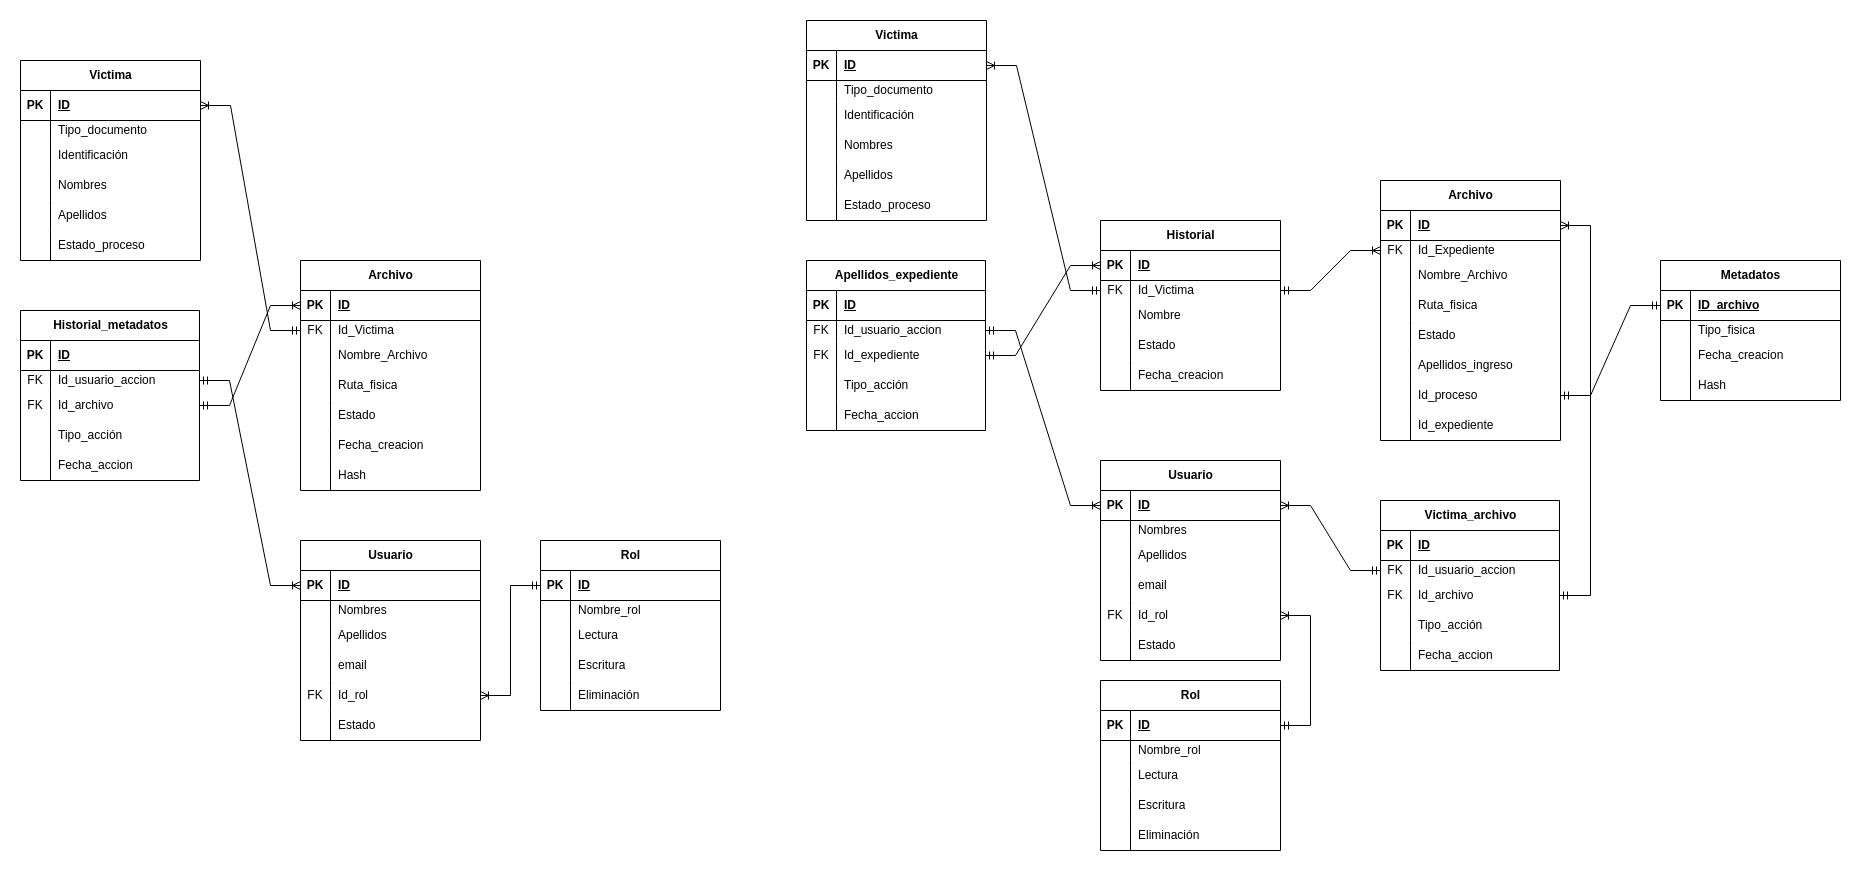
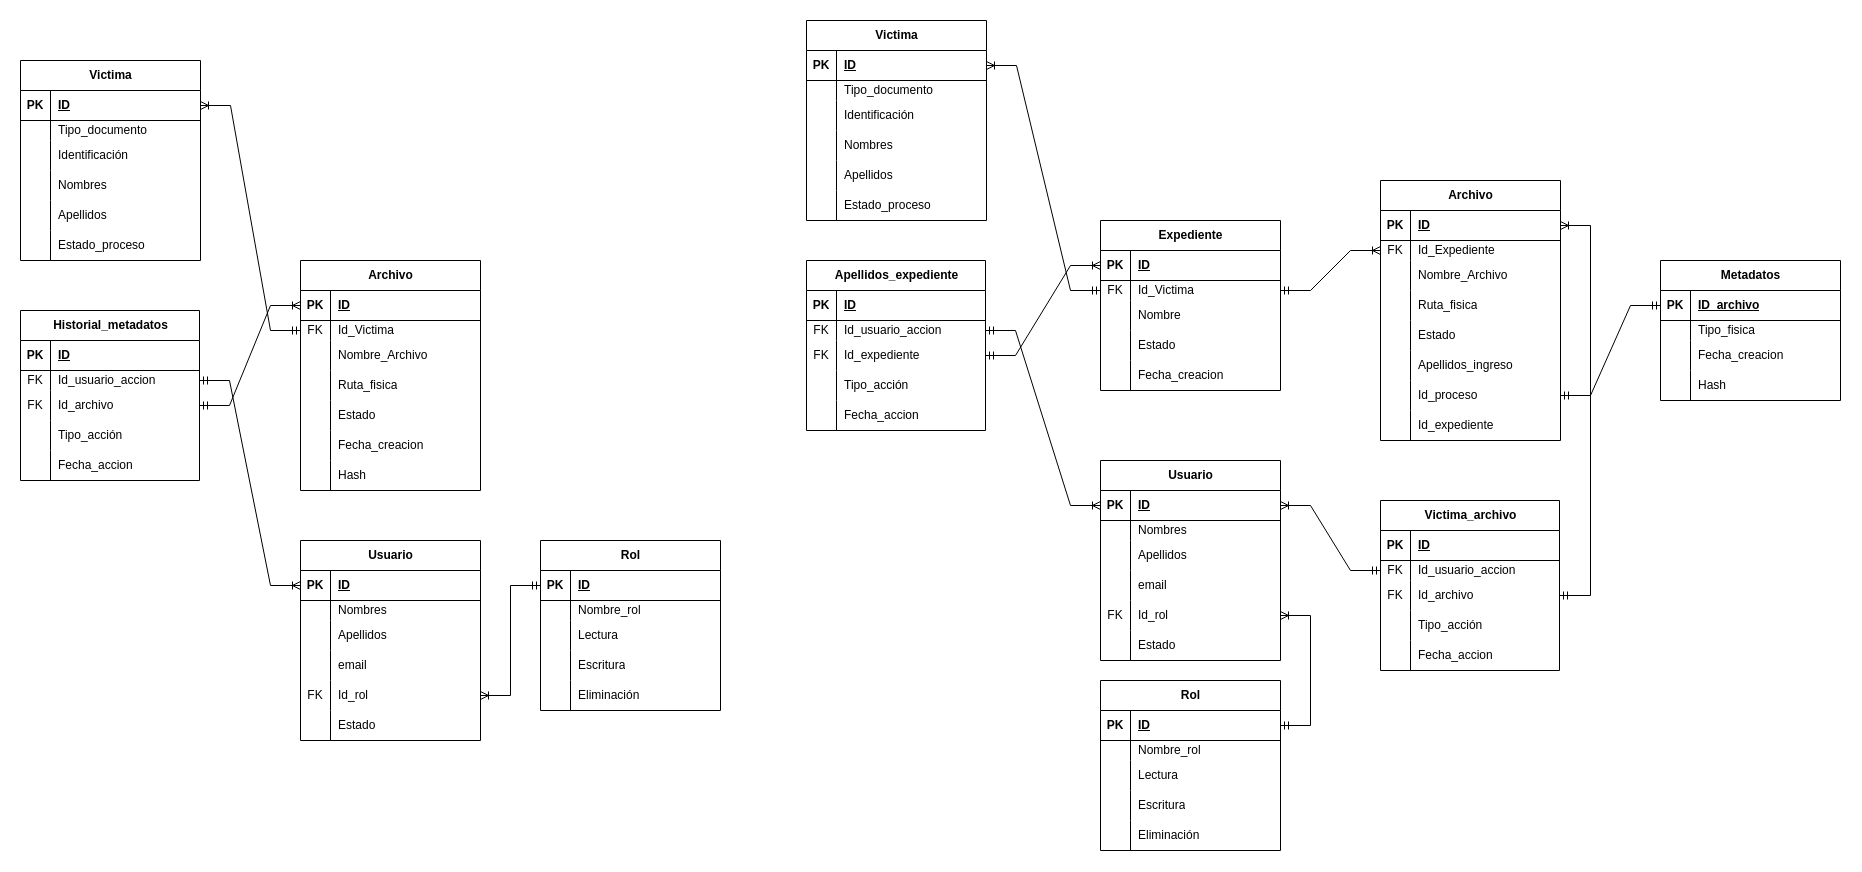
(1191, 236) -> (1191, 236)
